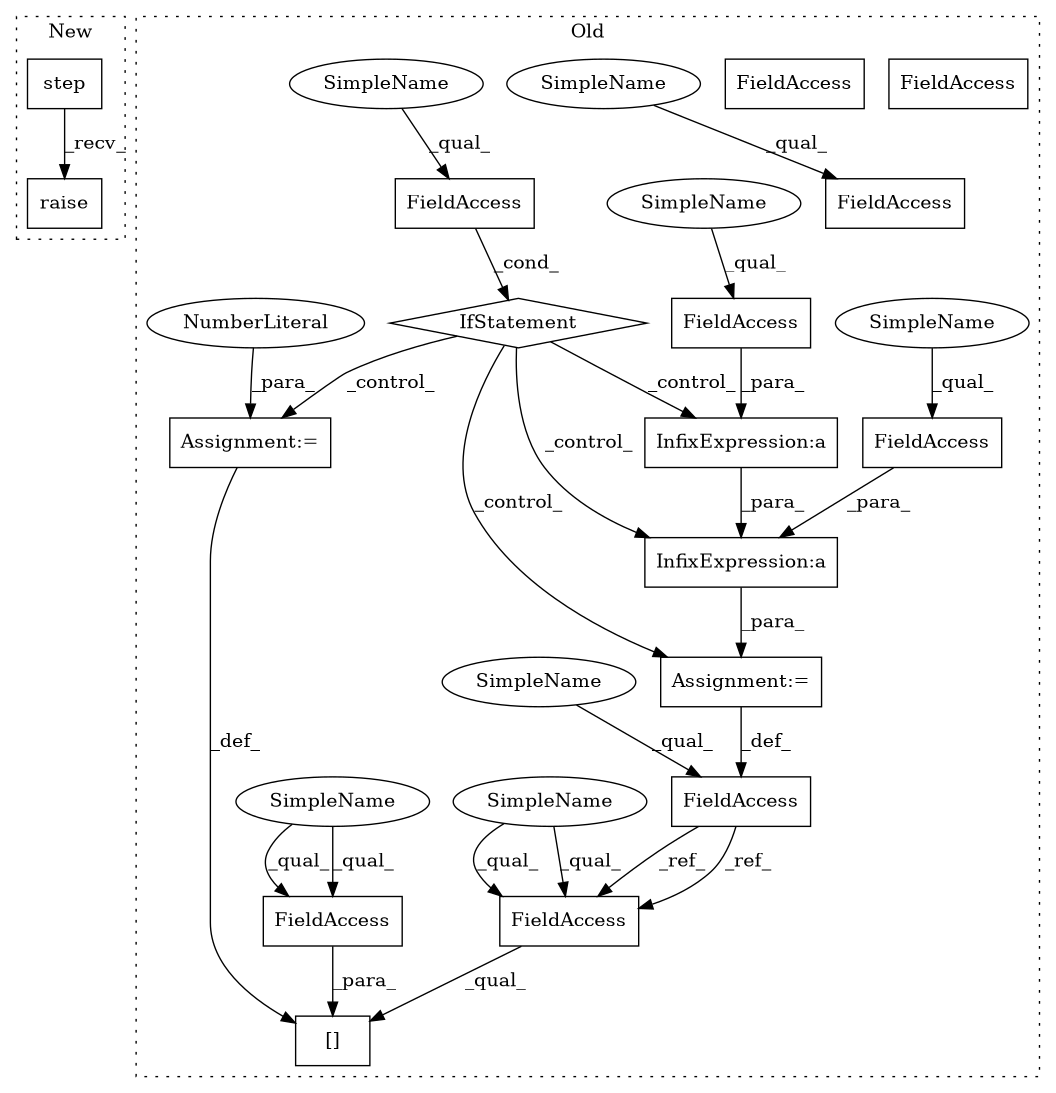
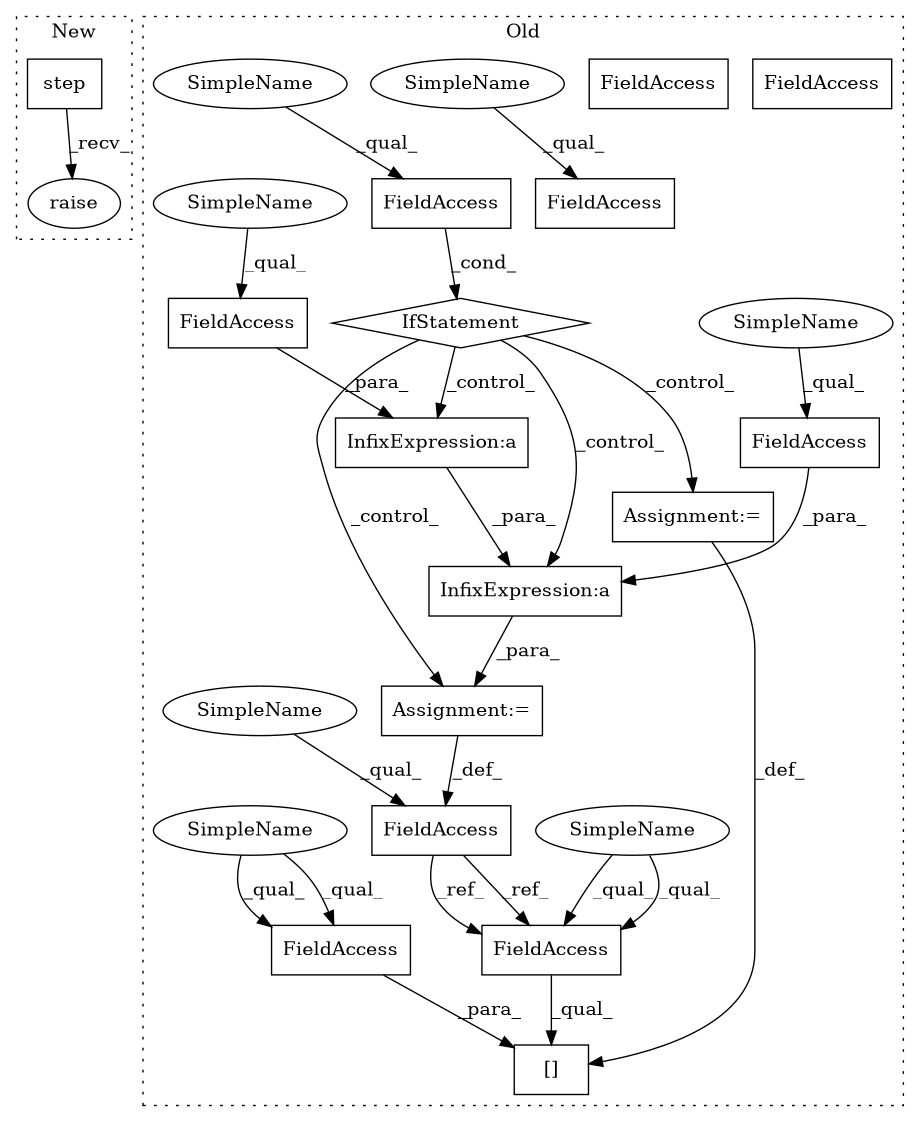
(65, 204) -> (74, 204)
(256, 323) -> none
